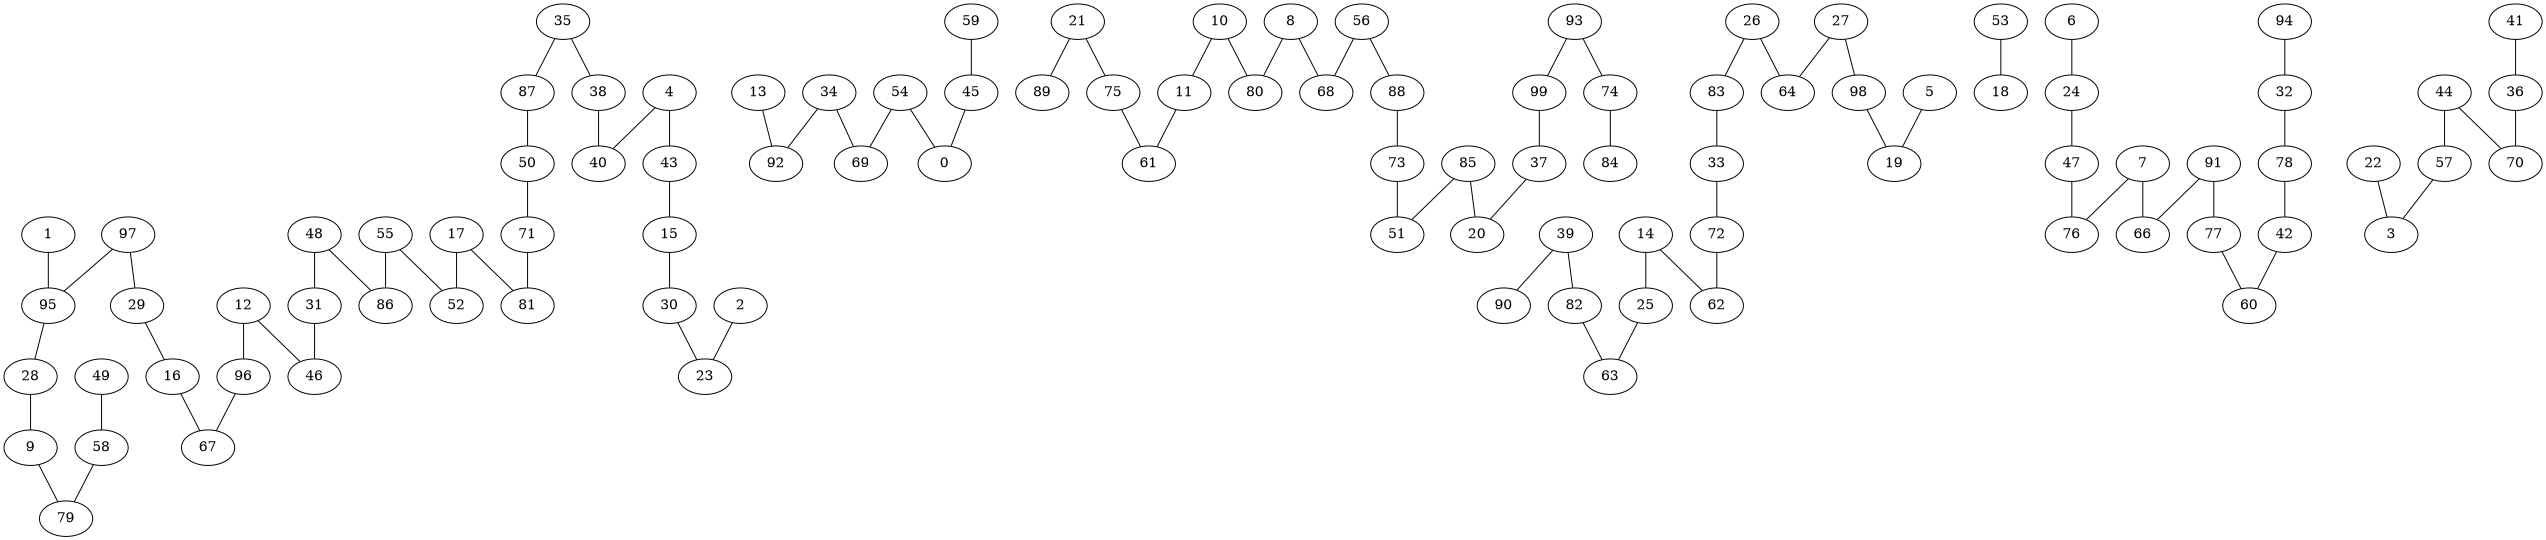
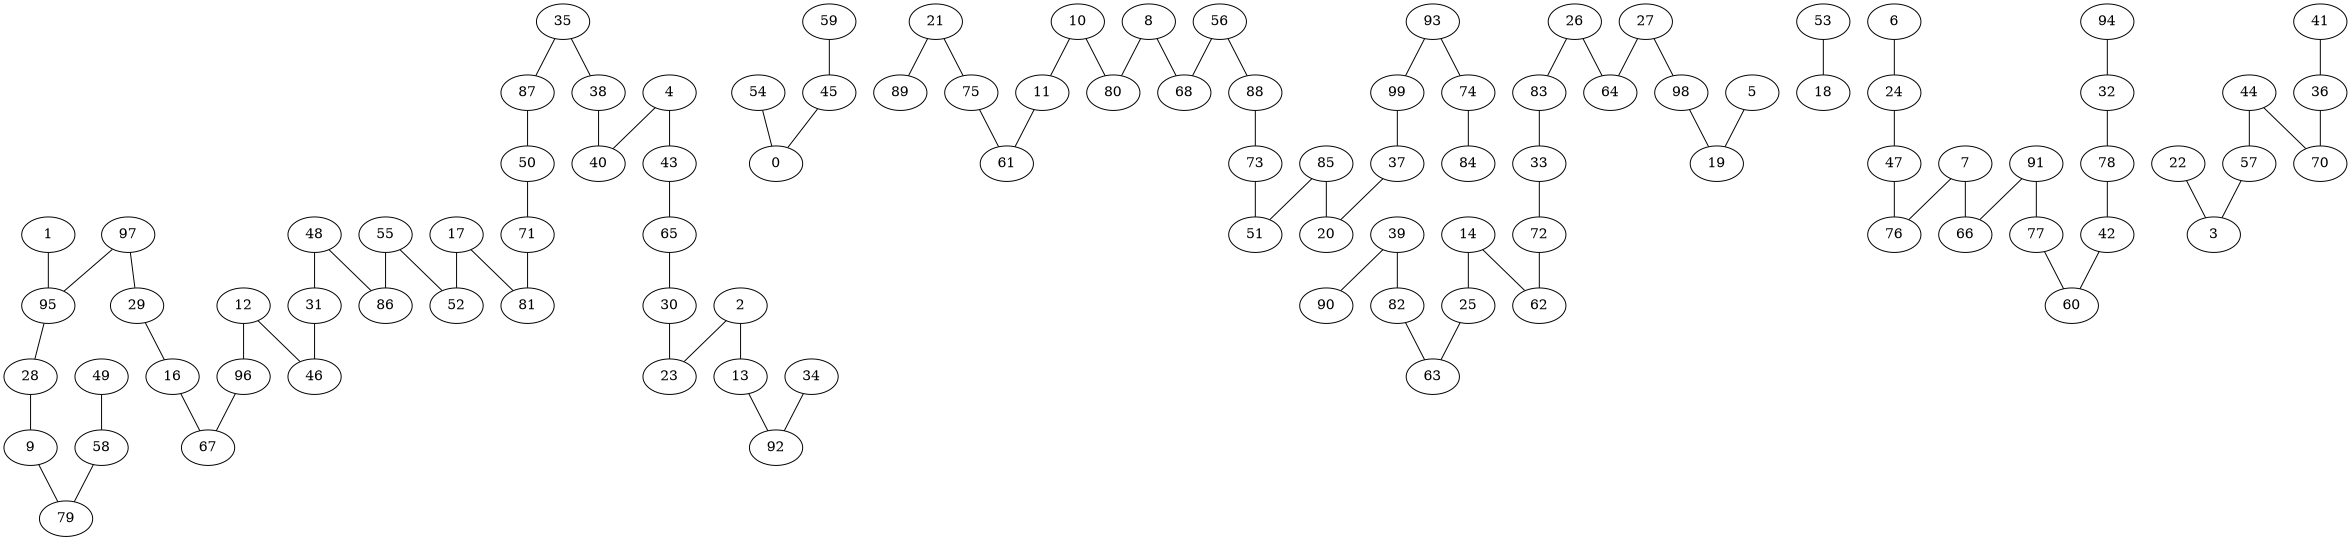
(861, 164) -> none
(670, 235) -> (670, 235)
none -> (741, 341)
